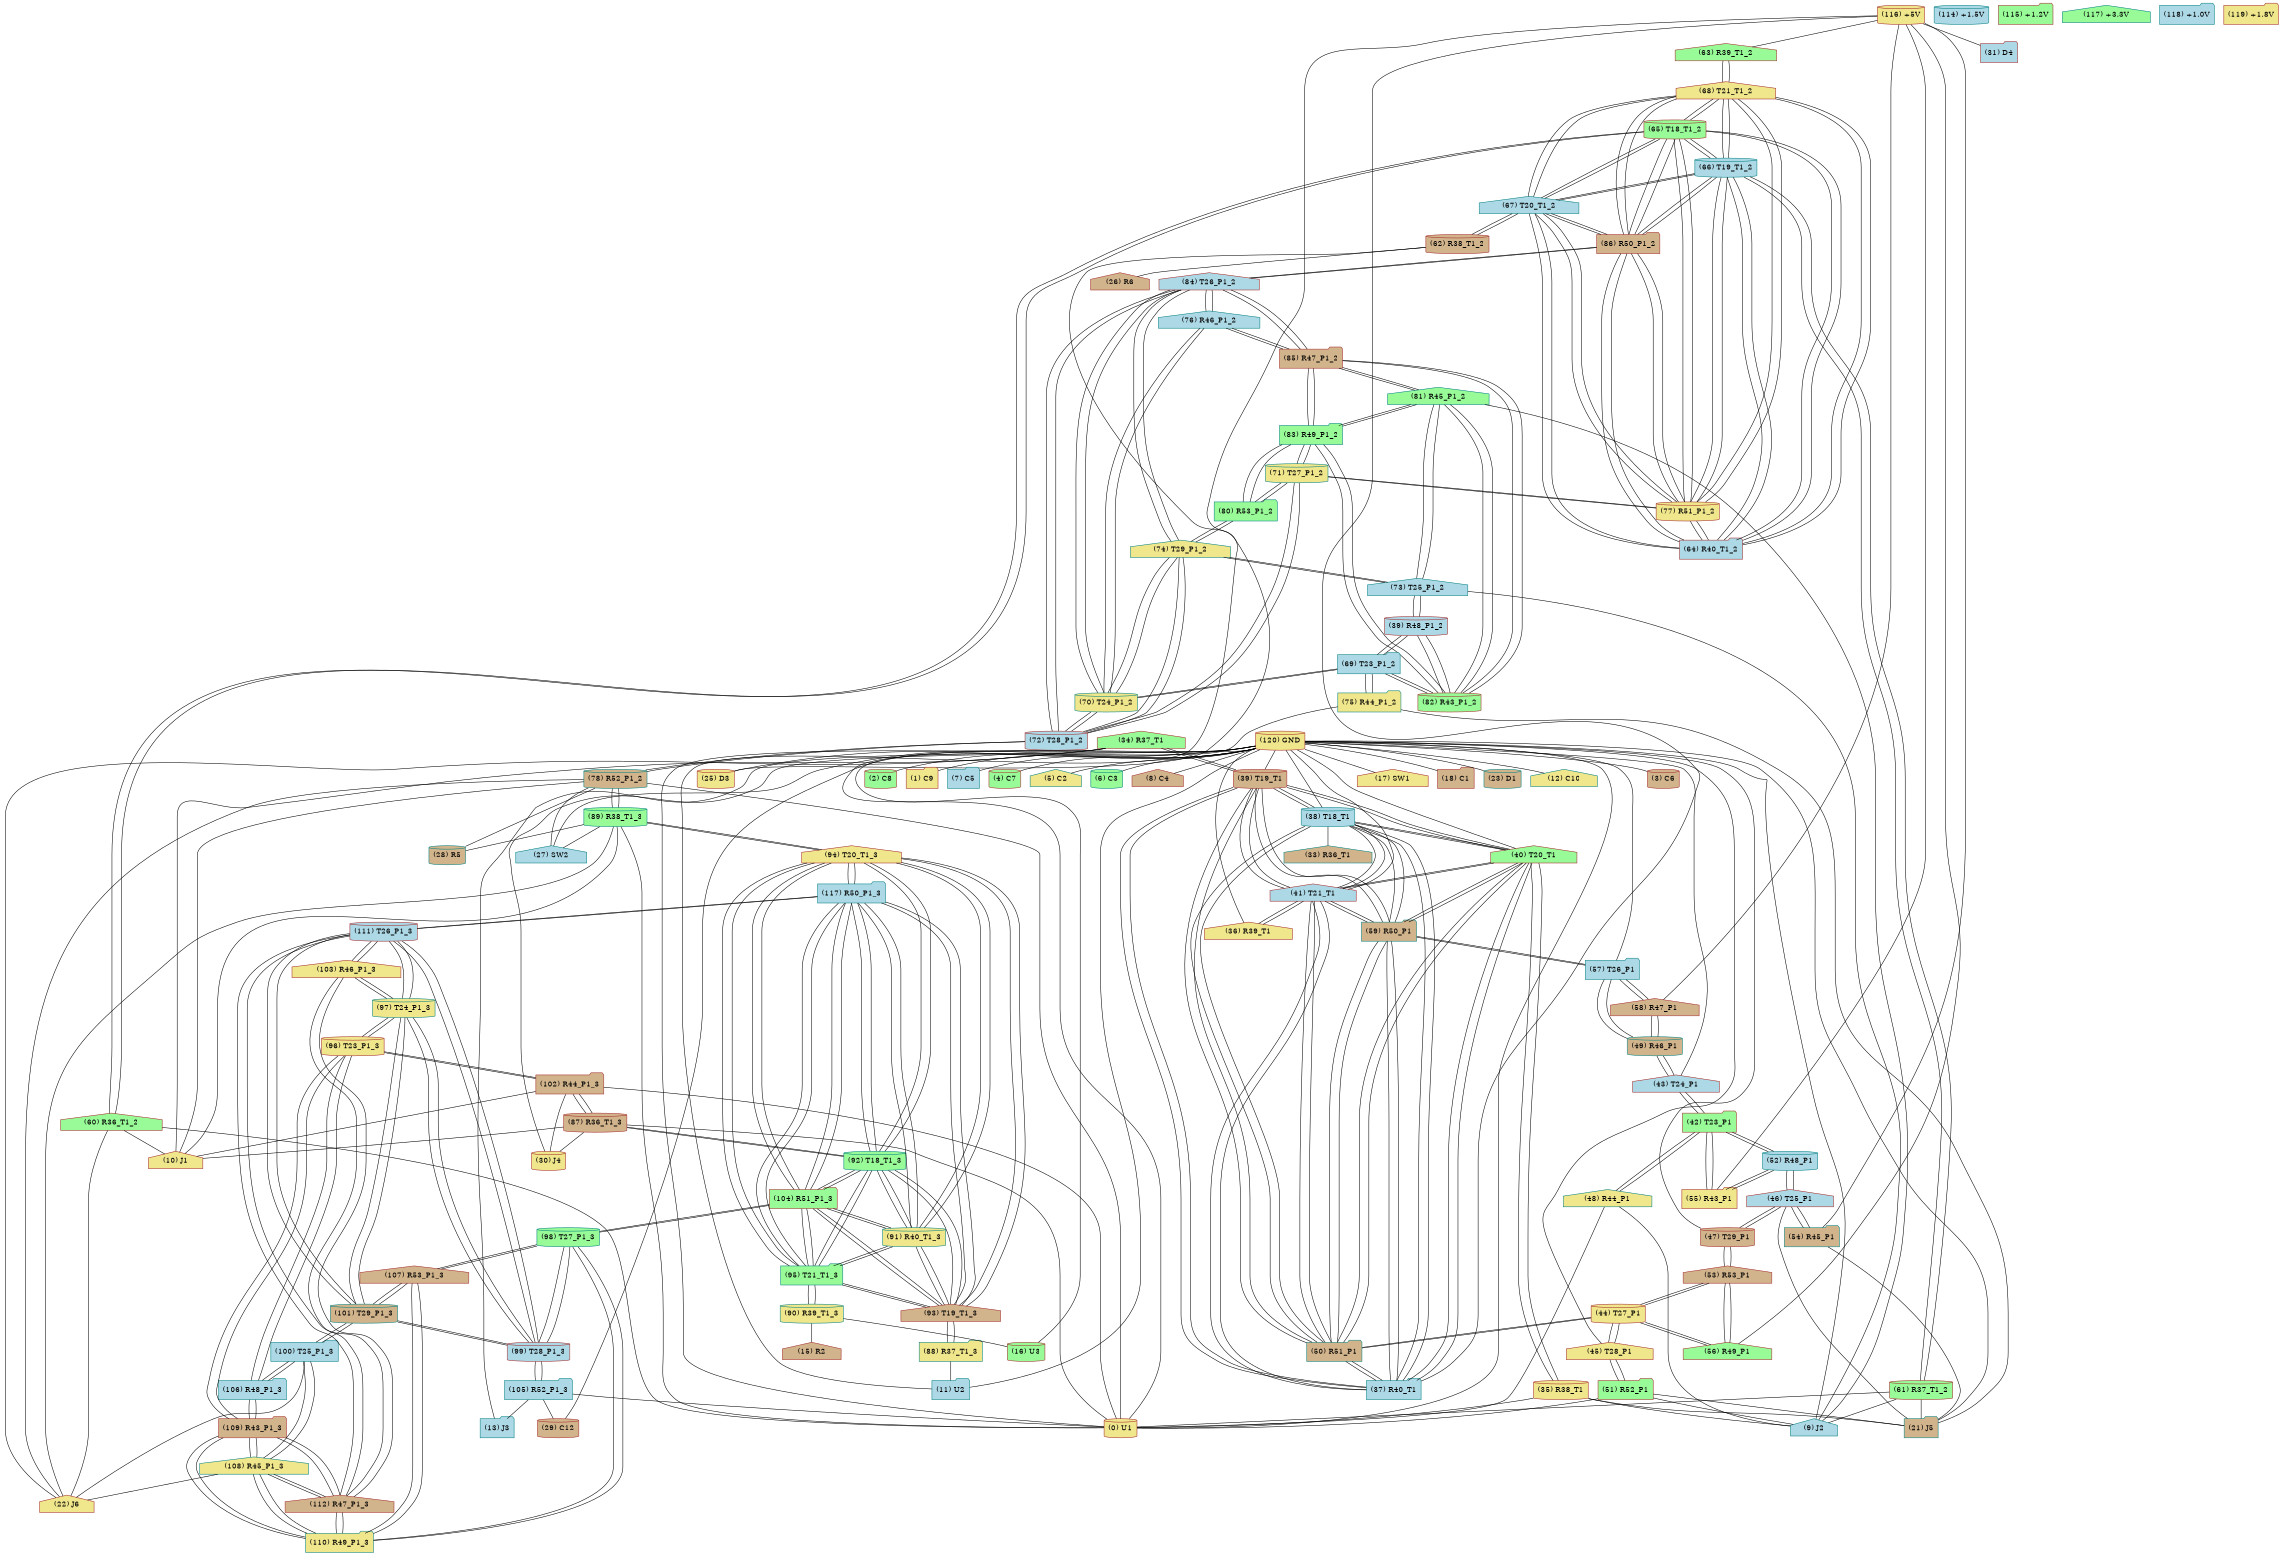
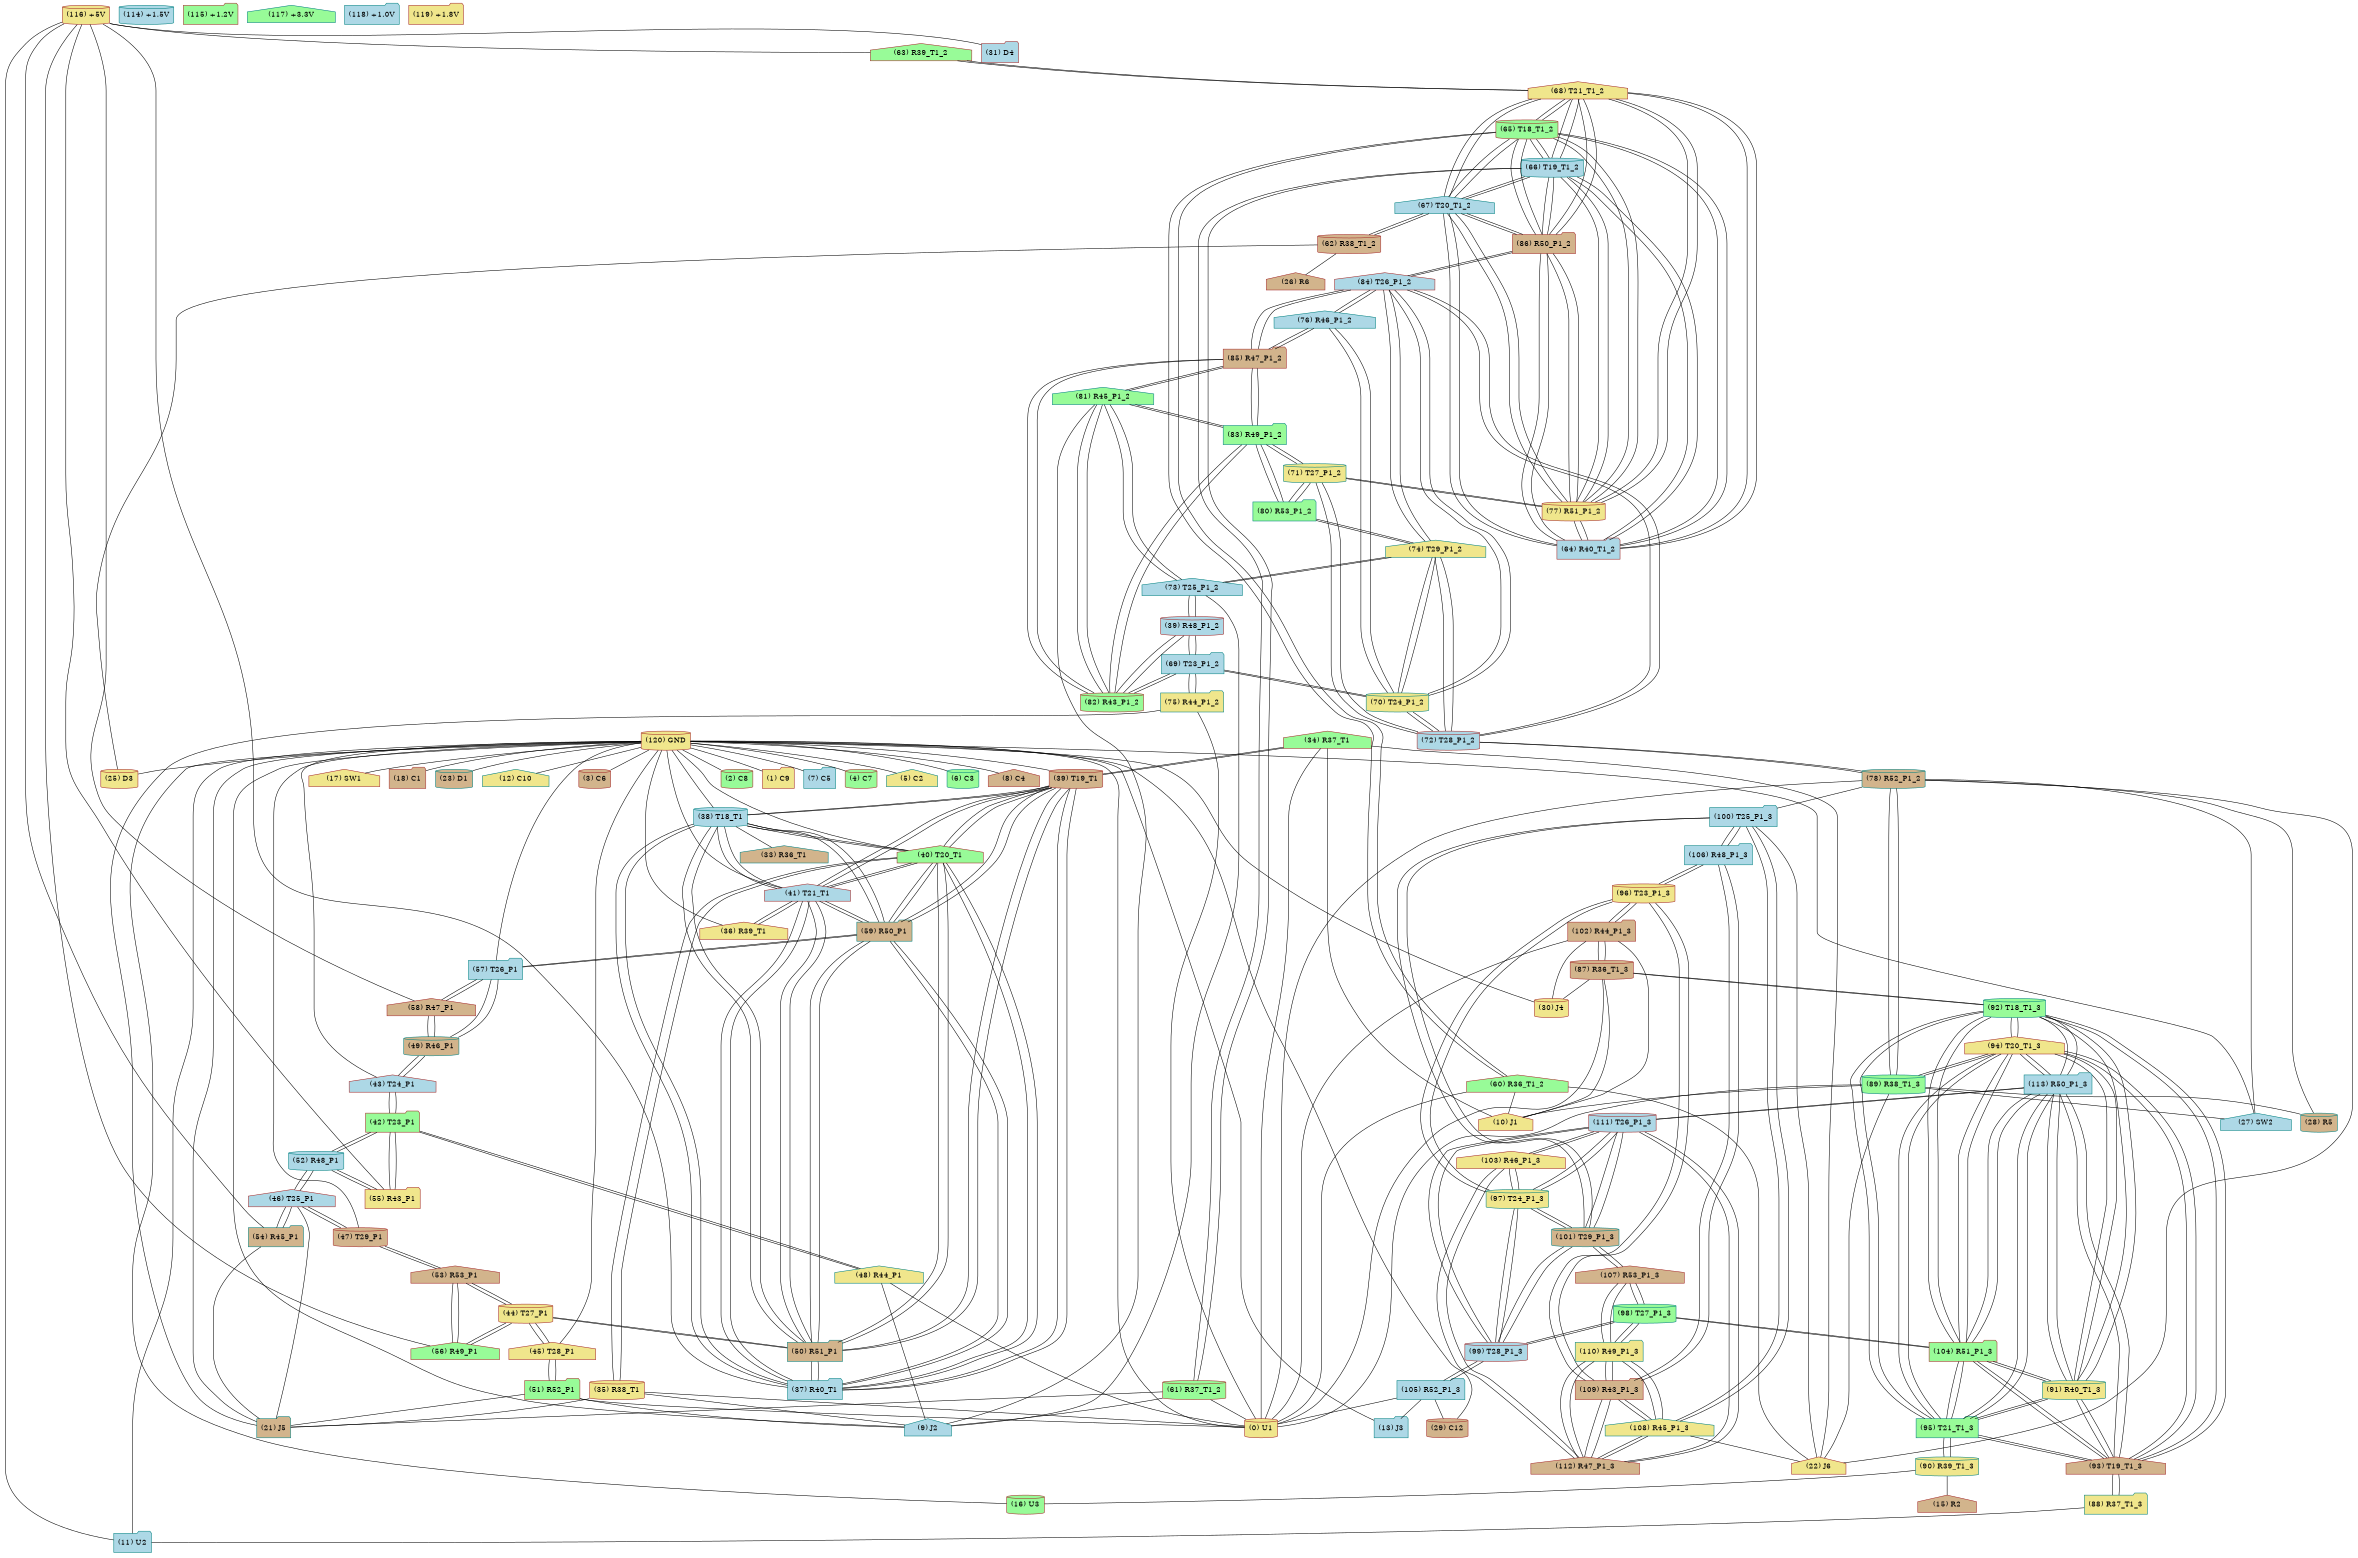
(238, 830) -> (1824, 797)
(852, 893) -> (2058, 1084)
